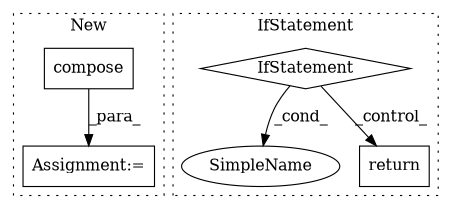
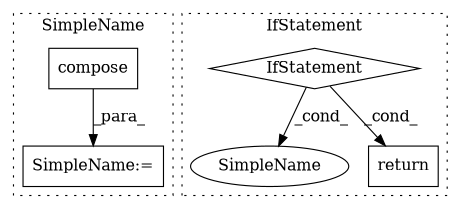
(89, 26) -> (93, 26)
(391, 117) -> (391, 117)
(89, 166) -> (93, 166)
